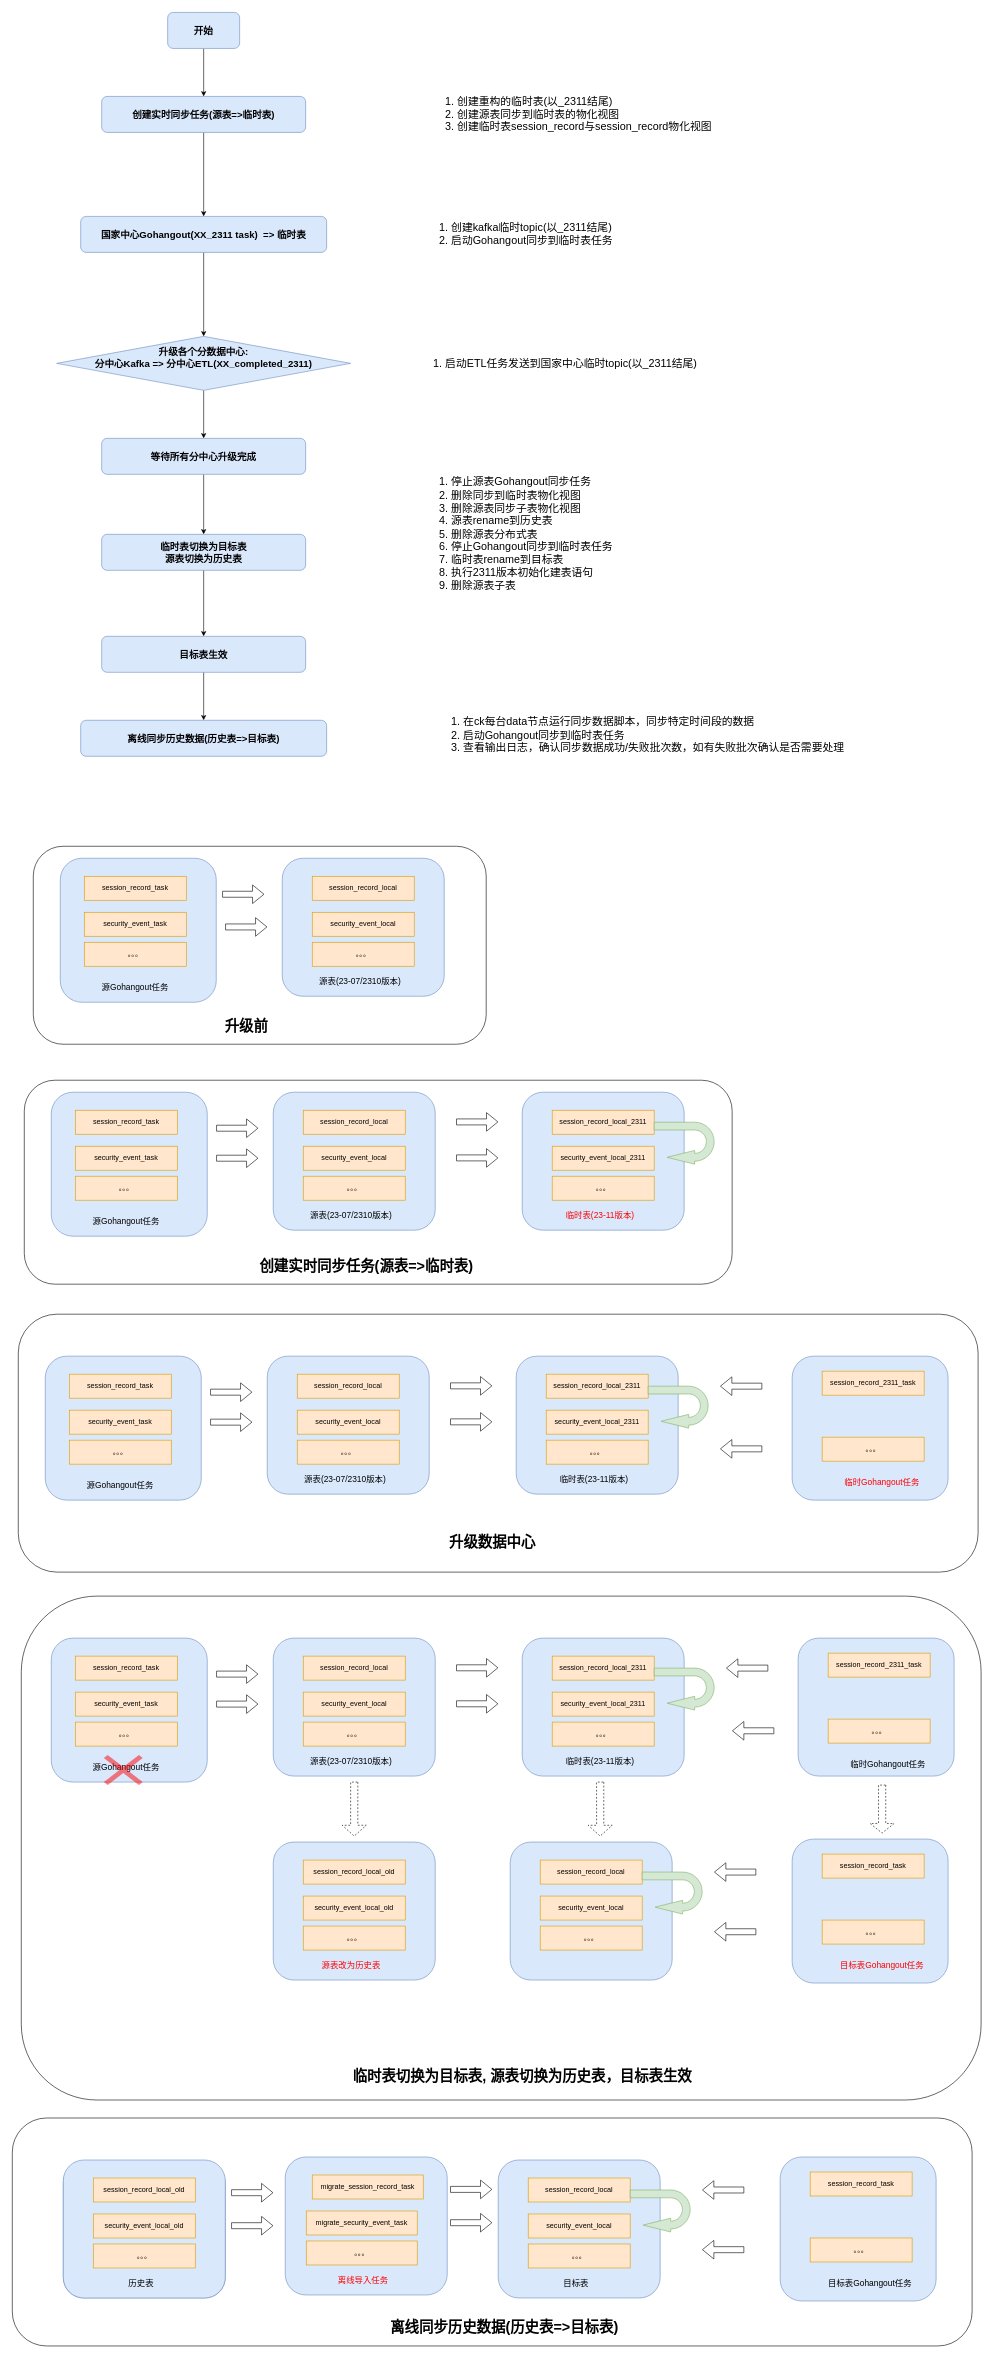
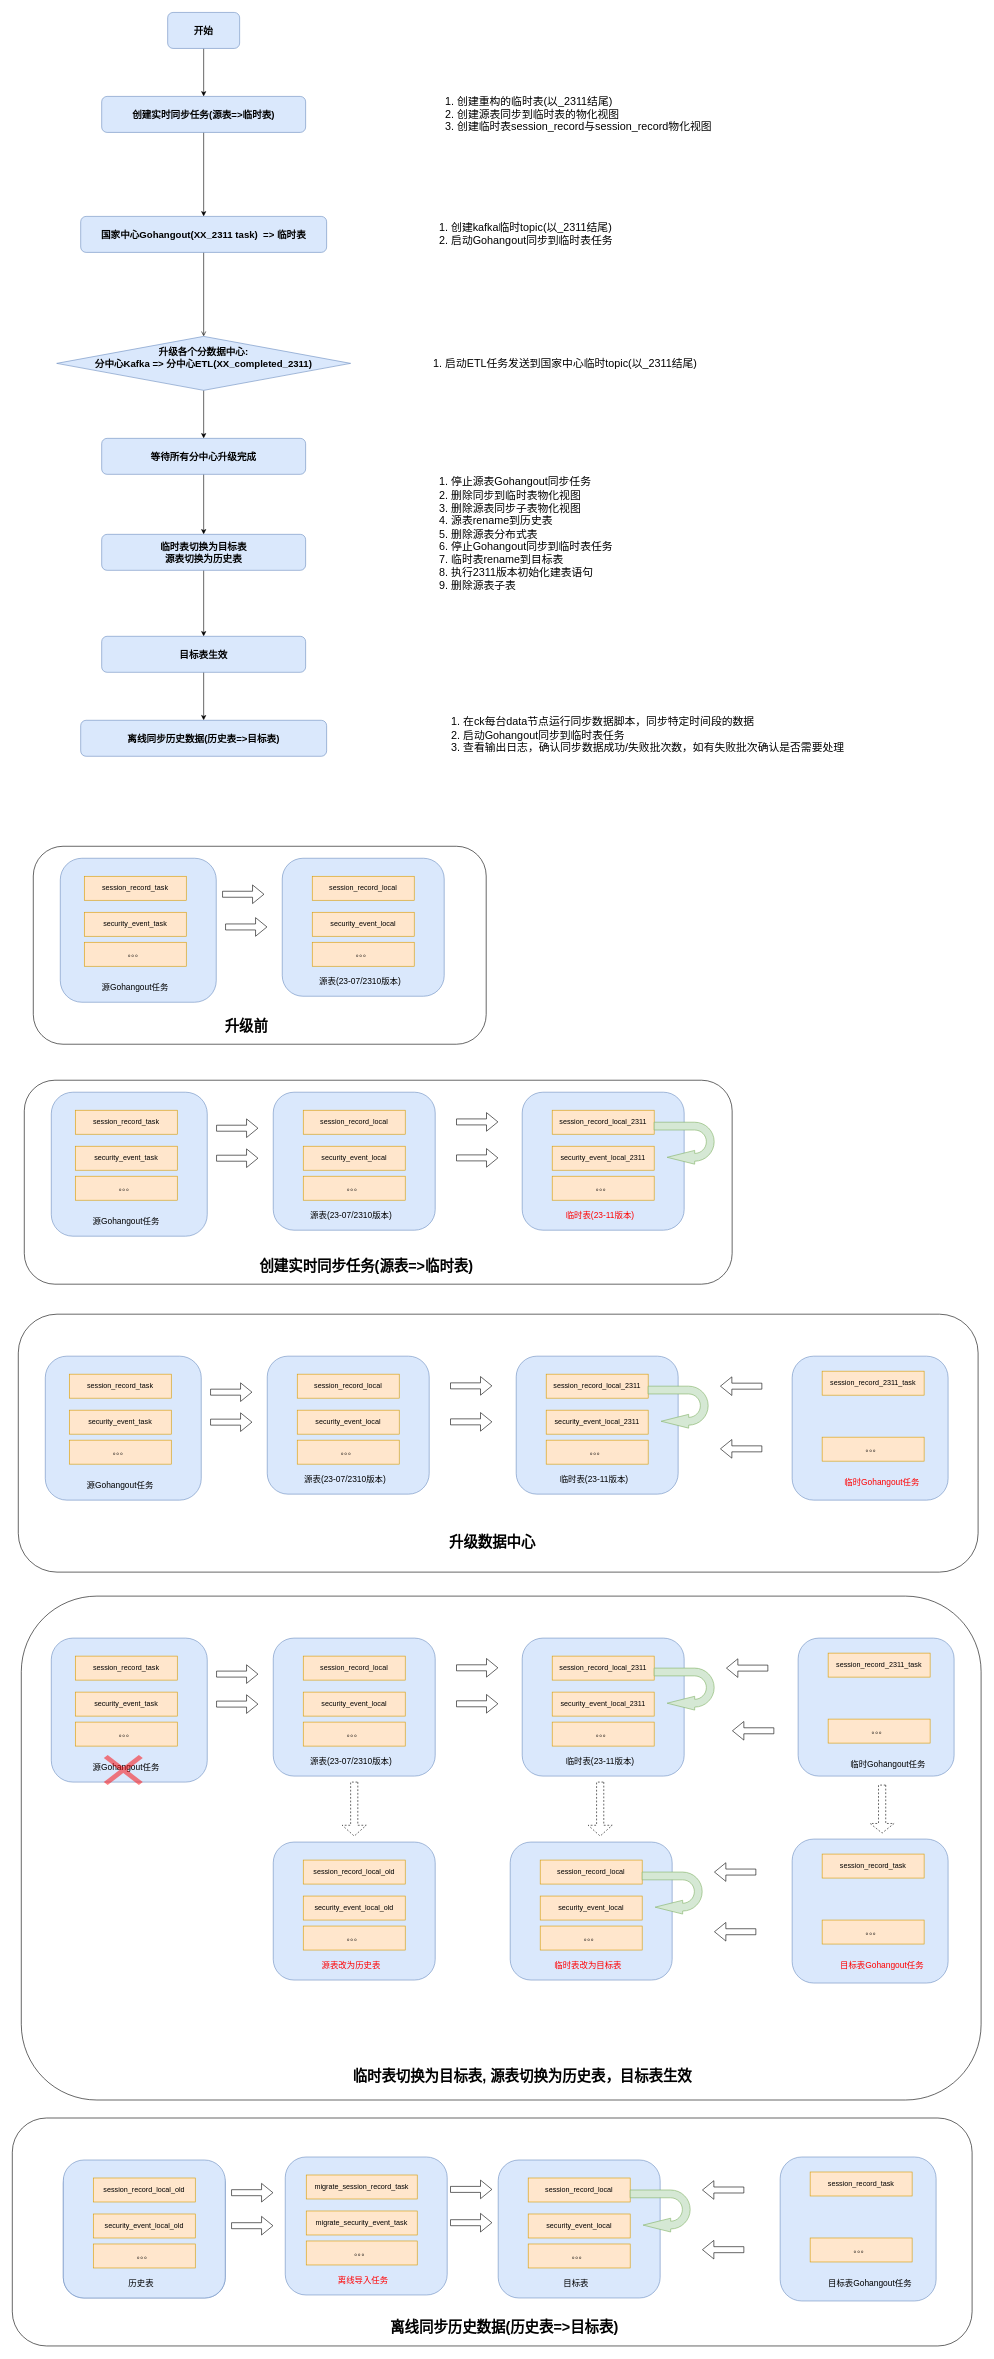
(204, 330) -> (204, 332)
none -> (588, 1965)
(368, 2187) -> (362, 2187)
